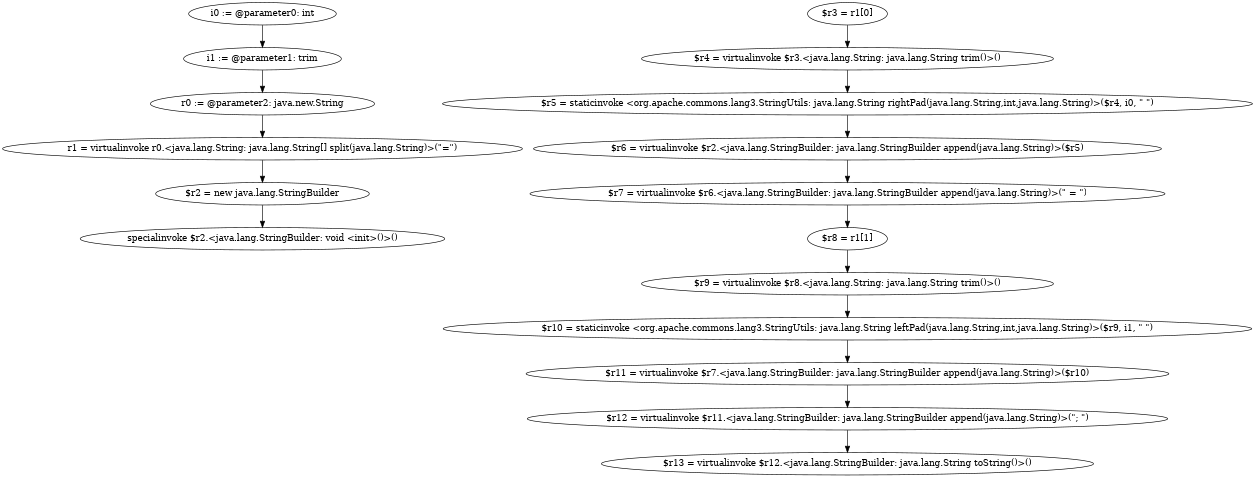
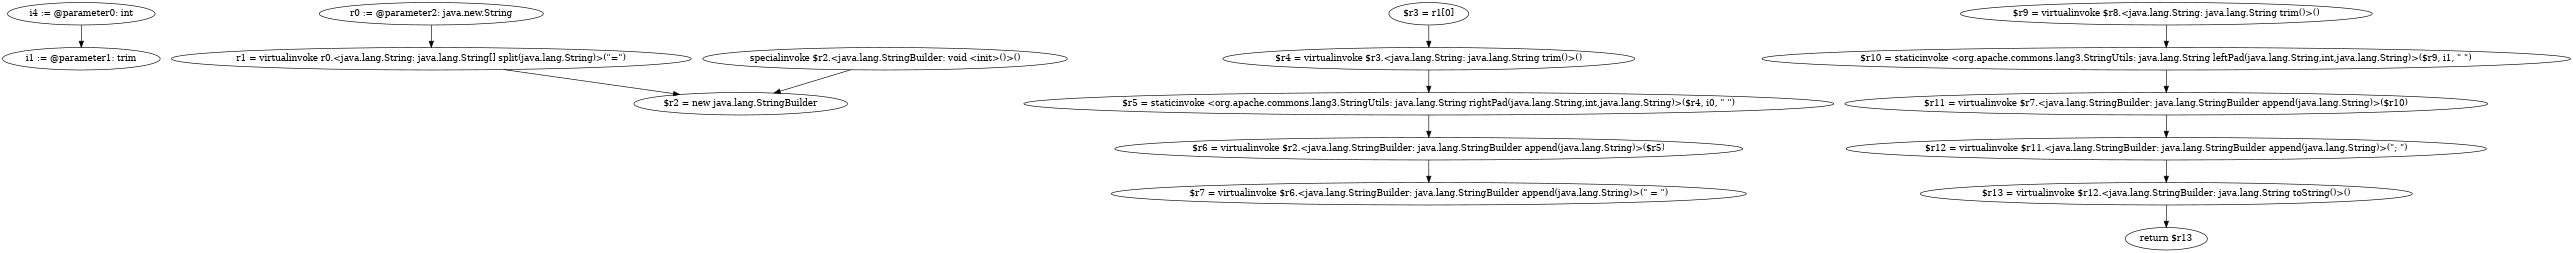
(262, 14) -> (81, 14)
(262, 78) -> none
(262, 213) -> (815, 80)
(848, 239) -> none
none -> (2166, 239)
